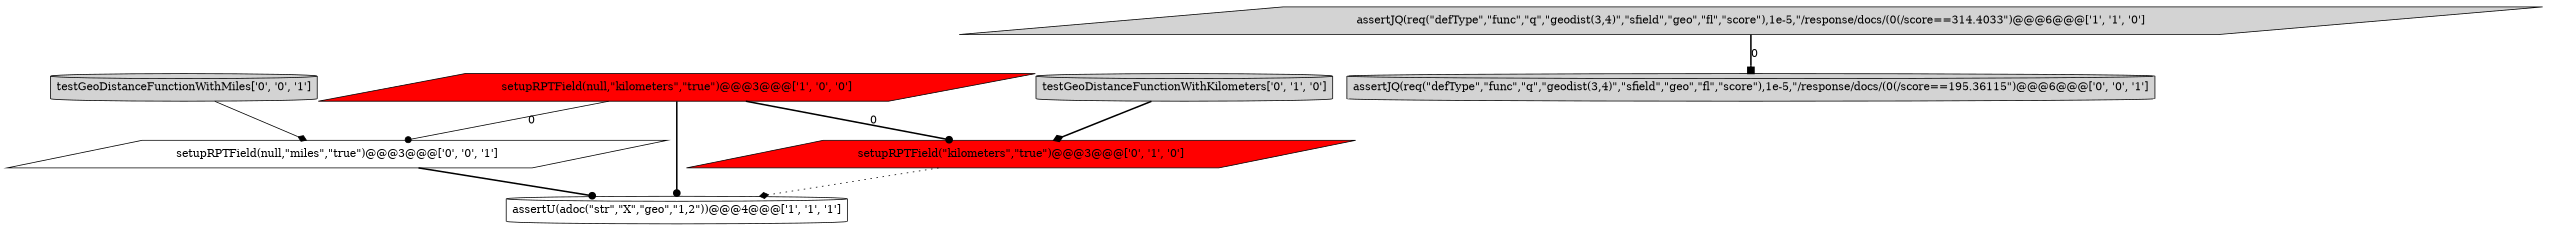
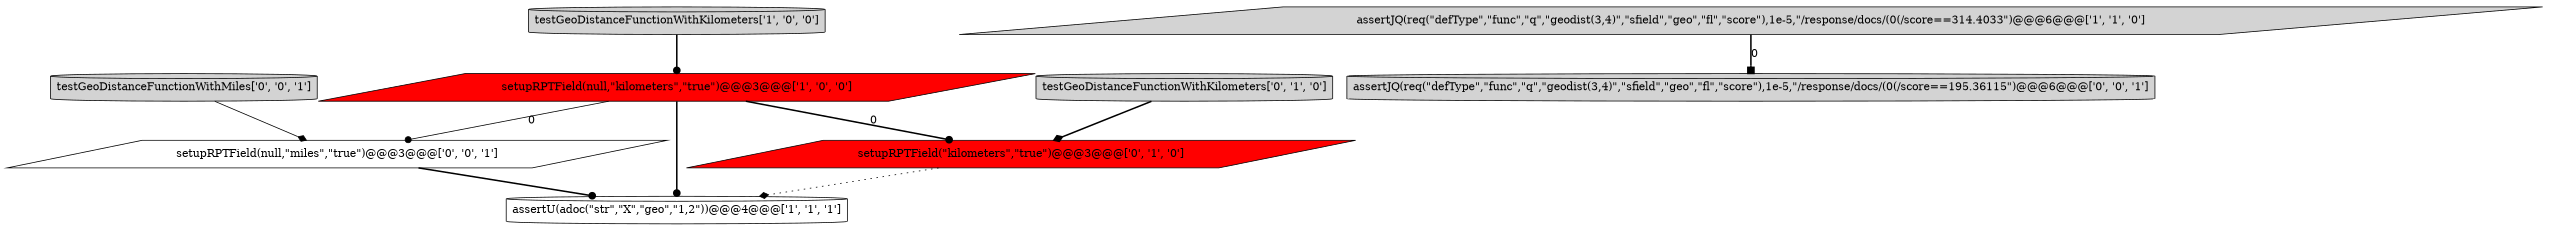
none -> (677, 21)
